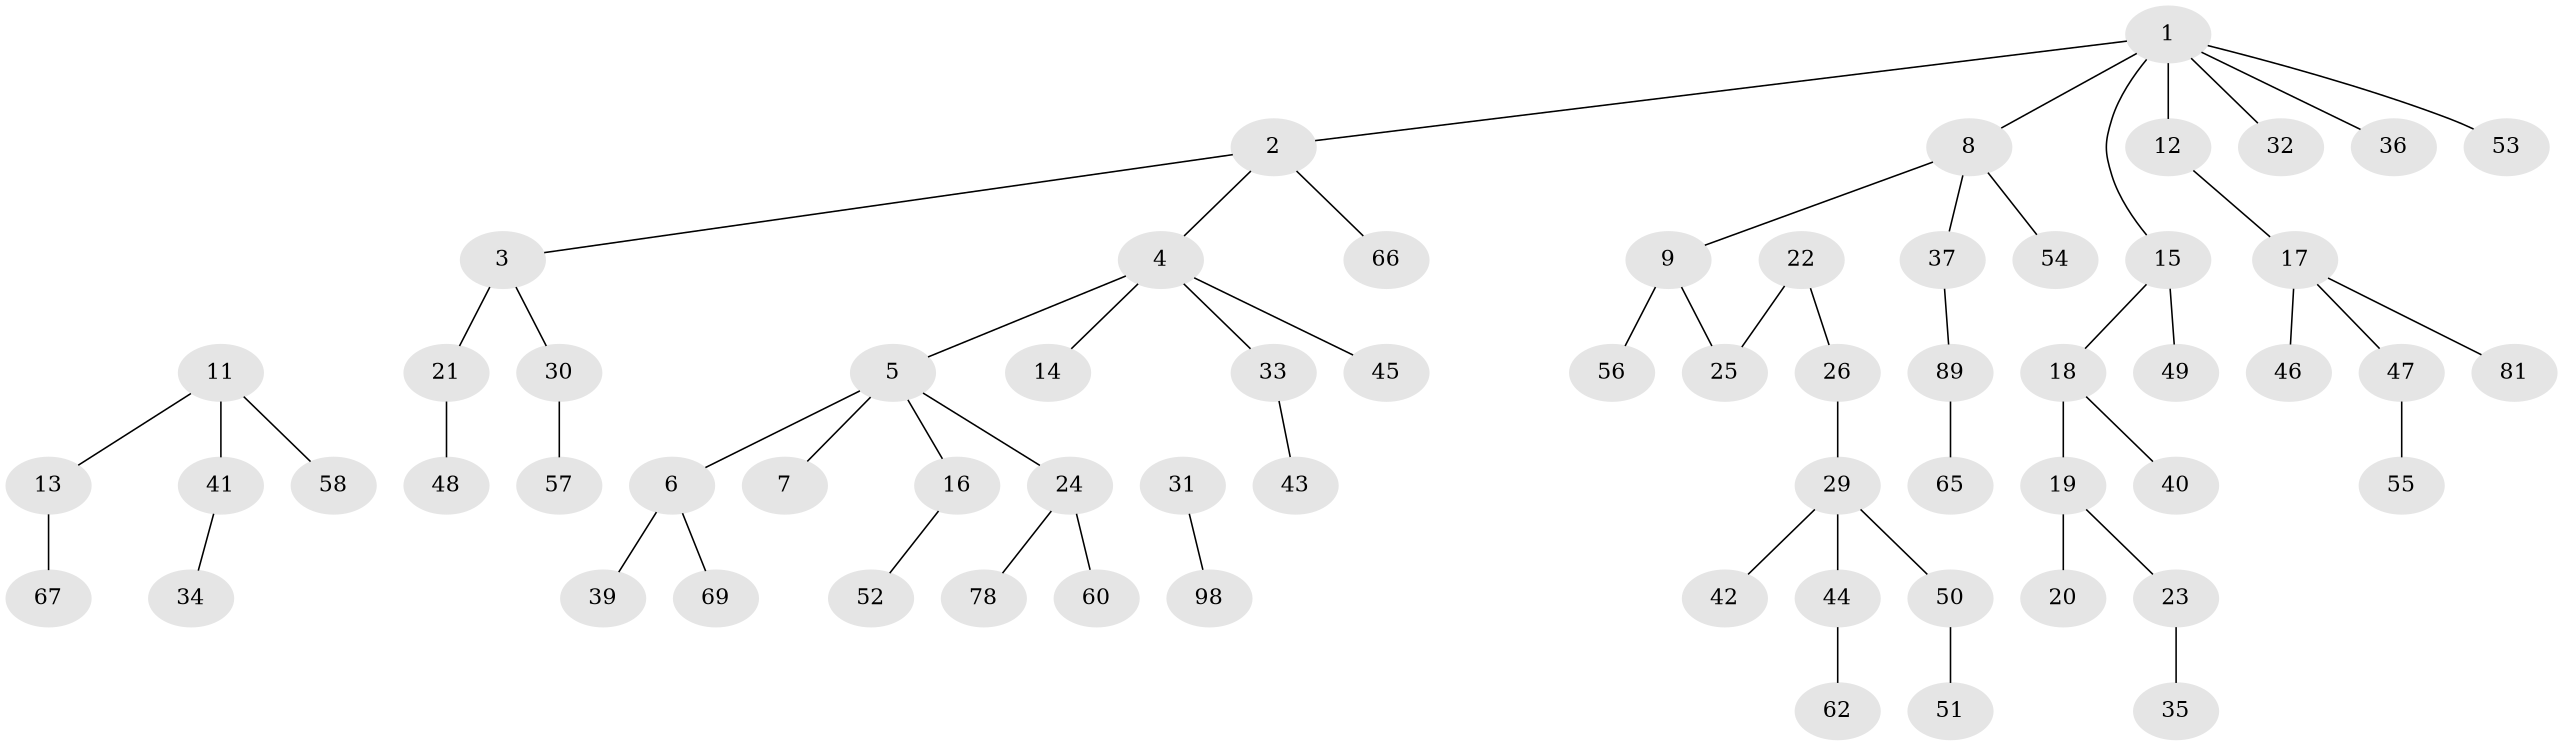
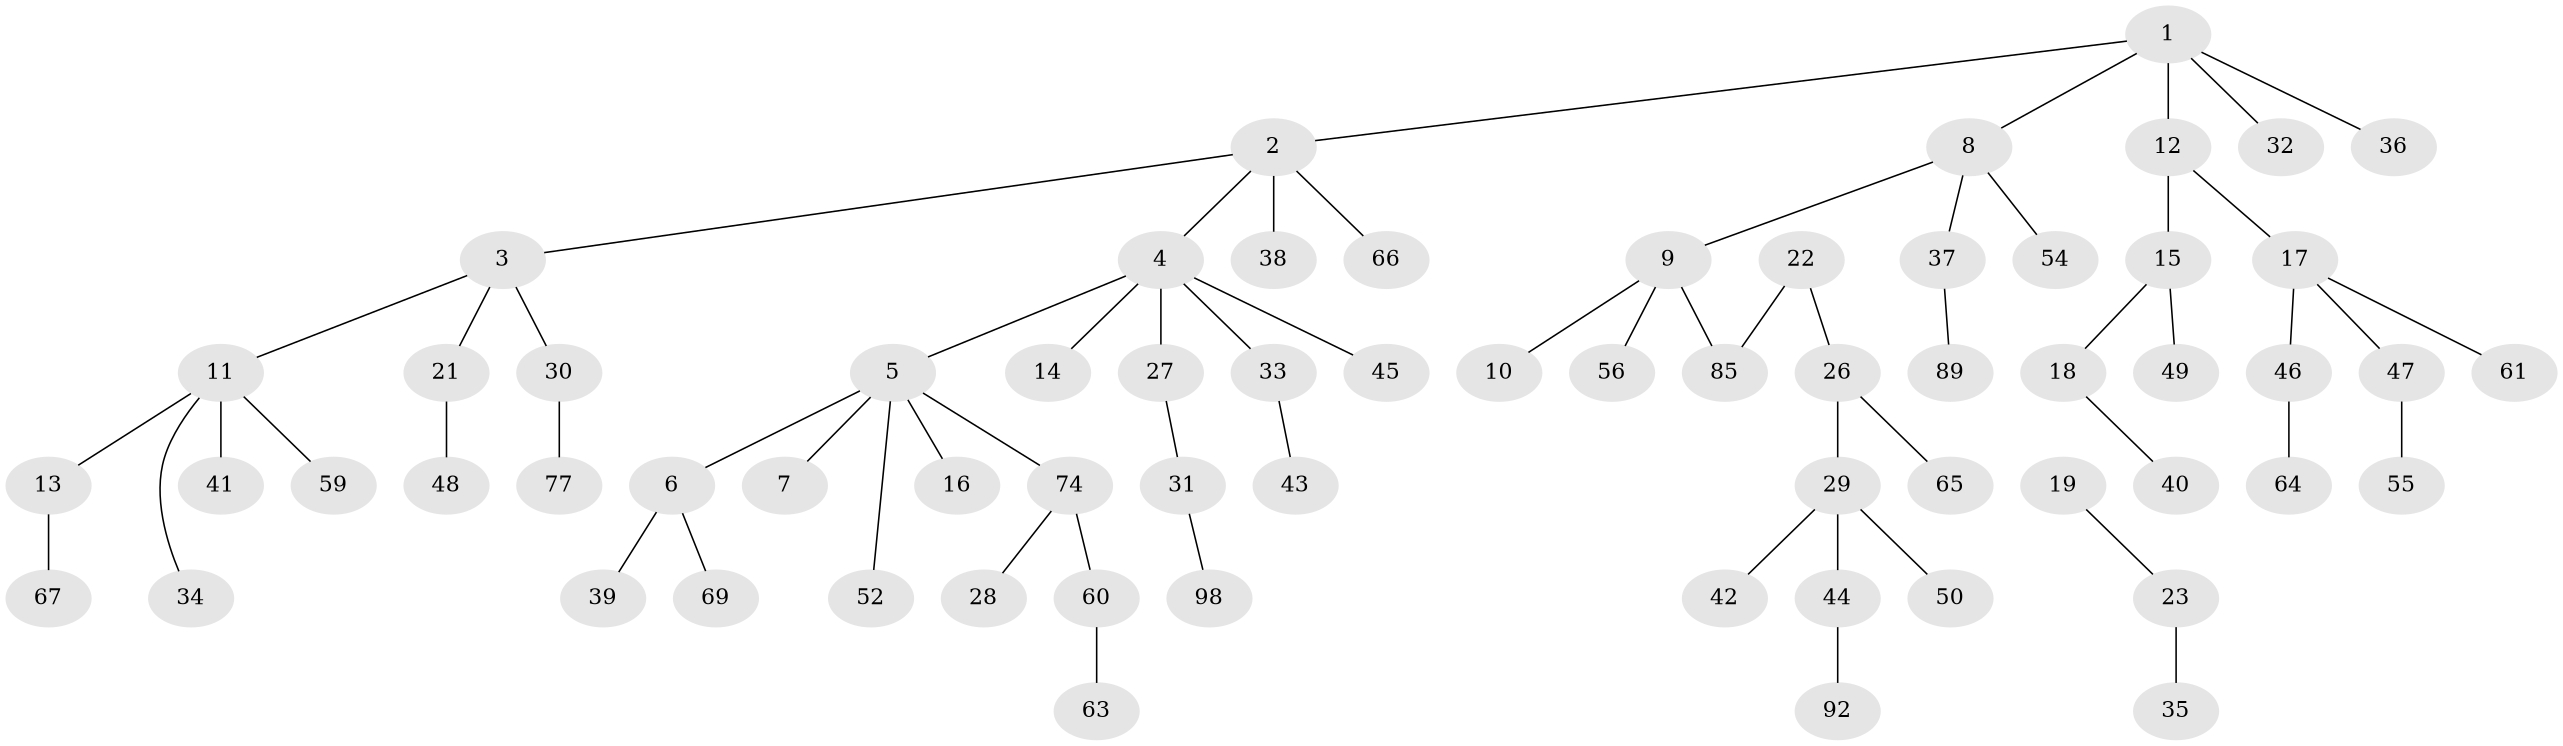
(2106, 147) -> (2168, 204)
(2507, 147) -> none
none -> (1274, 260)
none -> (362, 316)
none -> (1161, 373)
none -> (1499, 373)
(1725, 373) -> (1725, 373)
(2514, 373) -> (2514, 373)
(1950, 429) -> (1894, 429)
(2063, 429) -> none
(334, 486) -> (334, 486)
(559, 486) -> (559, 486)
(1070, 486) -> (1070, 486)
none -> (2289, 486)
(206, 542) -> (161, 481)
(914, 542) -> (882, 486)
(984, 598) -> (984, 598)
(2063, 598) -> none
none -> (1097, 711)
(1838, 711) -> (1838, 711)
(1950, 711) -> none
